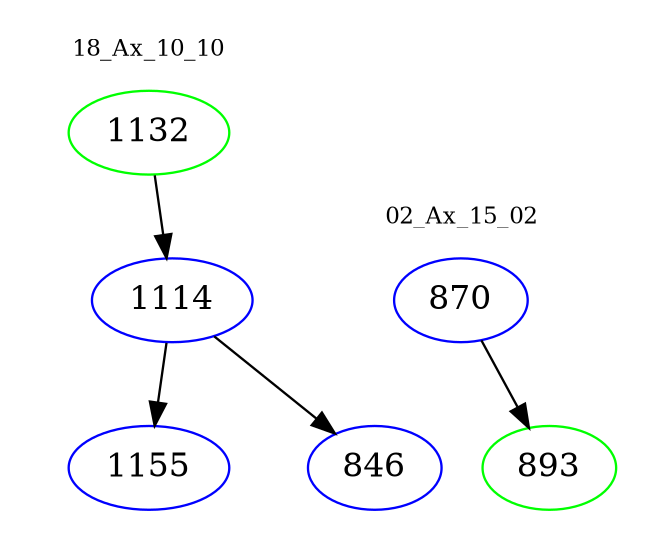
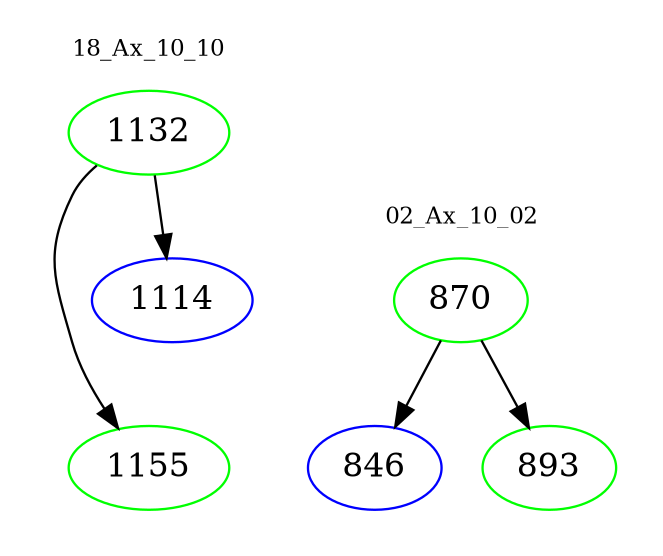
(462, 218) -> (462, 218)
(461, 300) -> (461, 300)
(255, 369) -> (424, 373)
(162, 373) -> (57, 286)
(149, 468) -> (149, 468)
